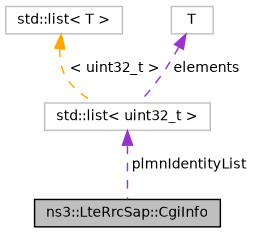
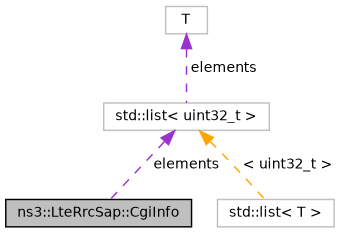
(69, 81) -> (238, 170)
(187, 165) -> (184, 165)
